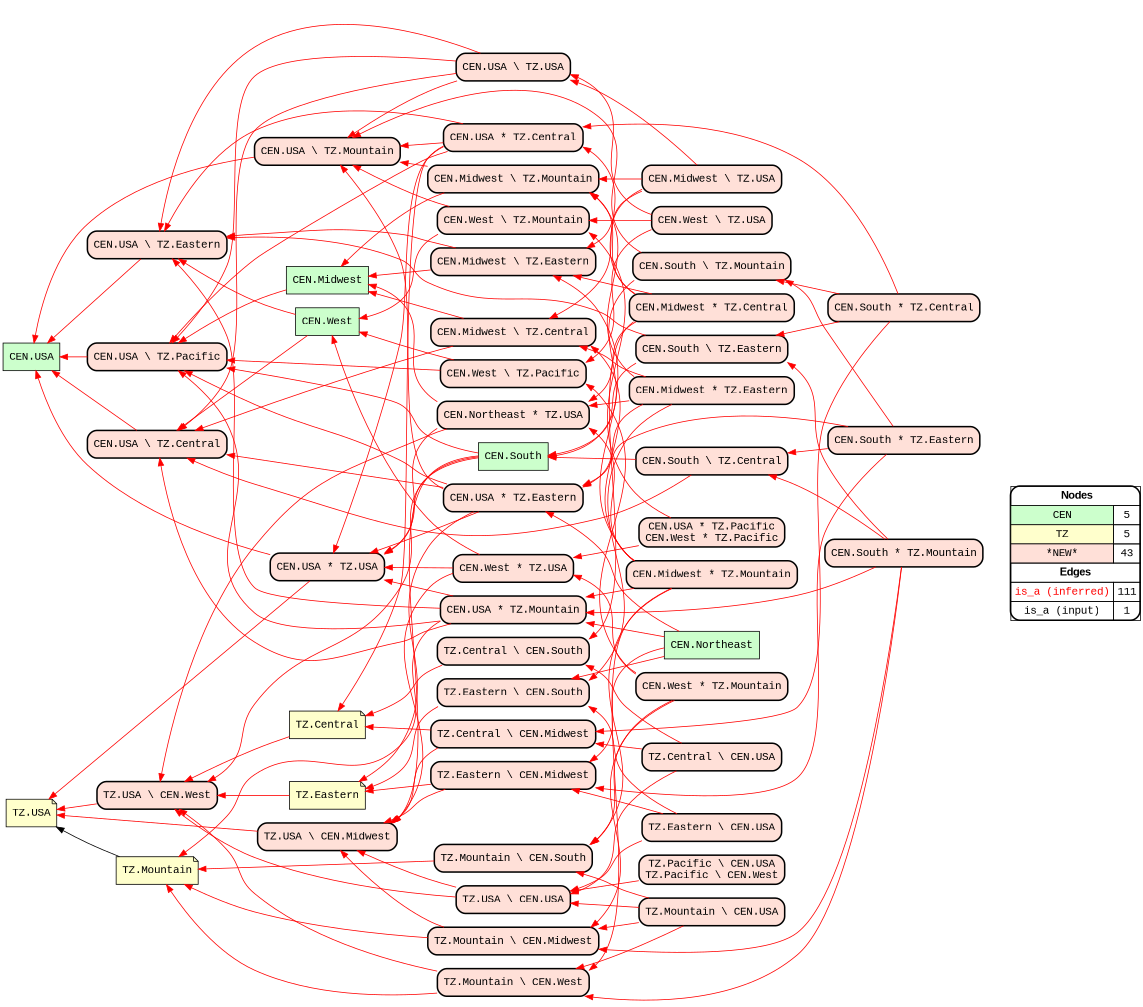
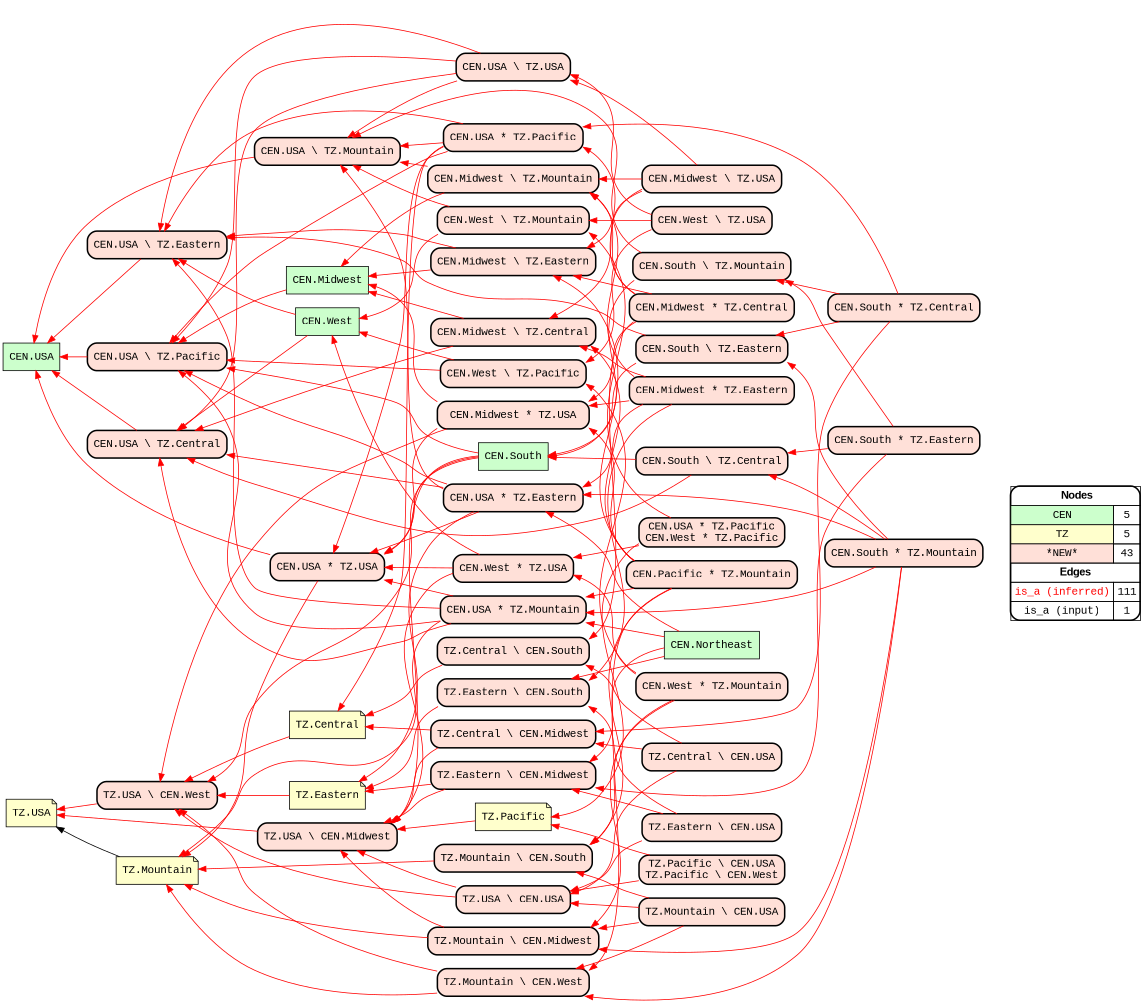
(513, 138) -> (513, 138)
(513, 415) -> (513, 415)
(707, 418) -> (736, 501)
(712, 575) -> (712, 575)
(176, 693) -> (260, 690)
none -> (513, 817)
